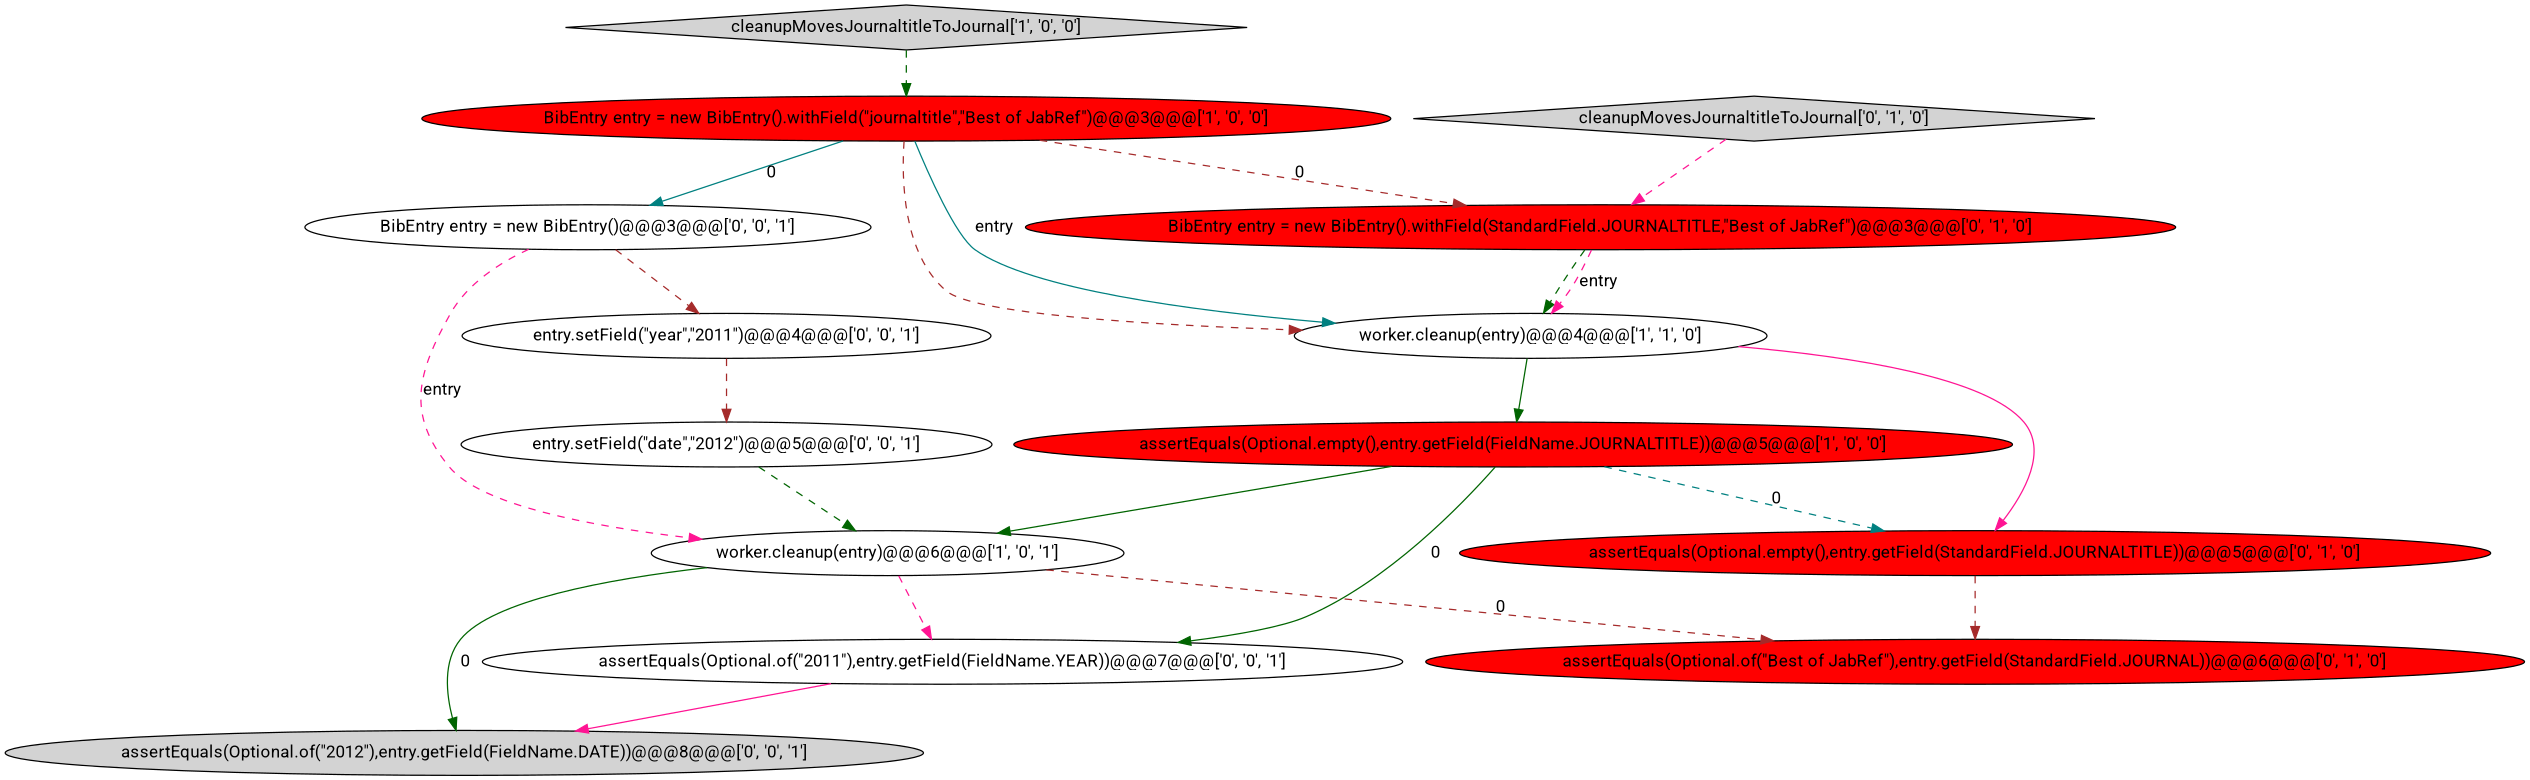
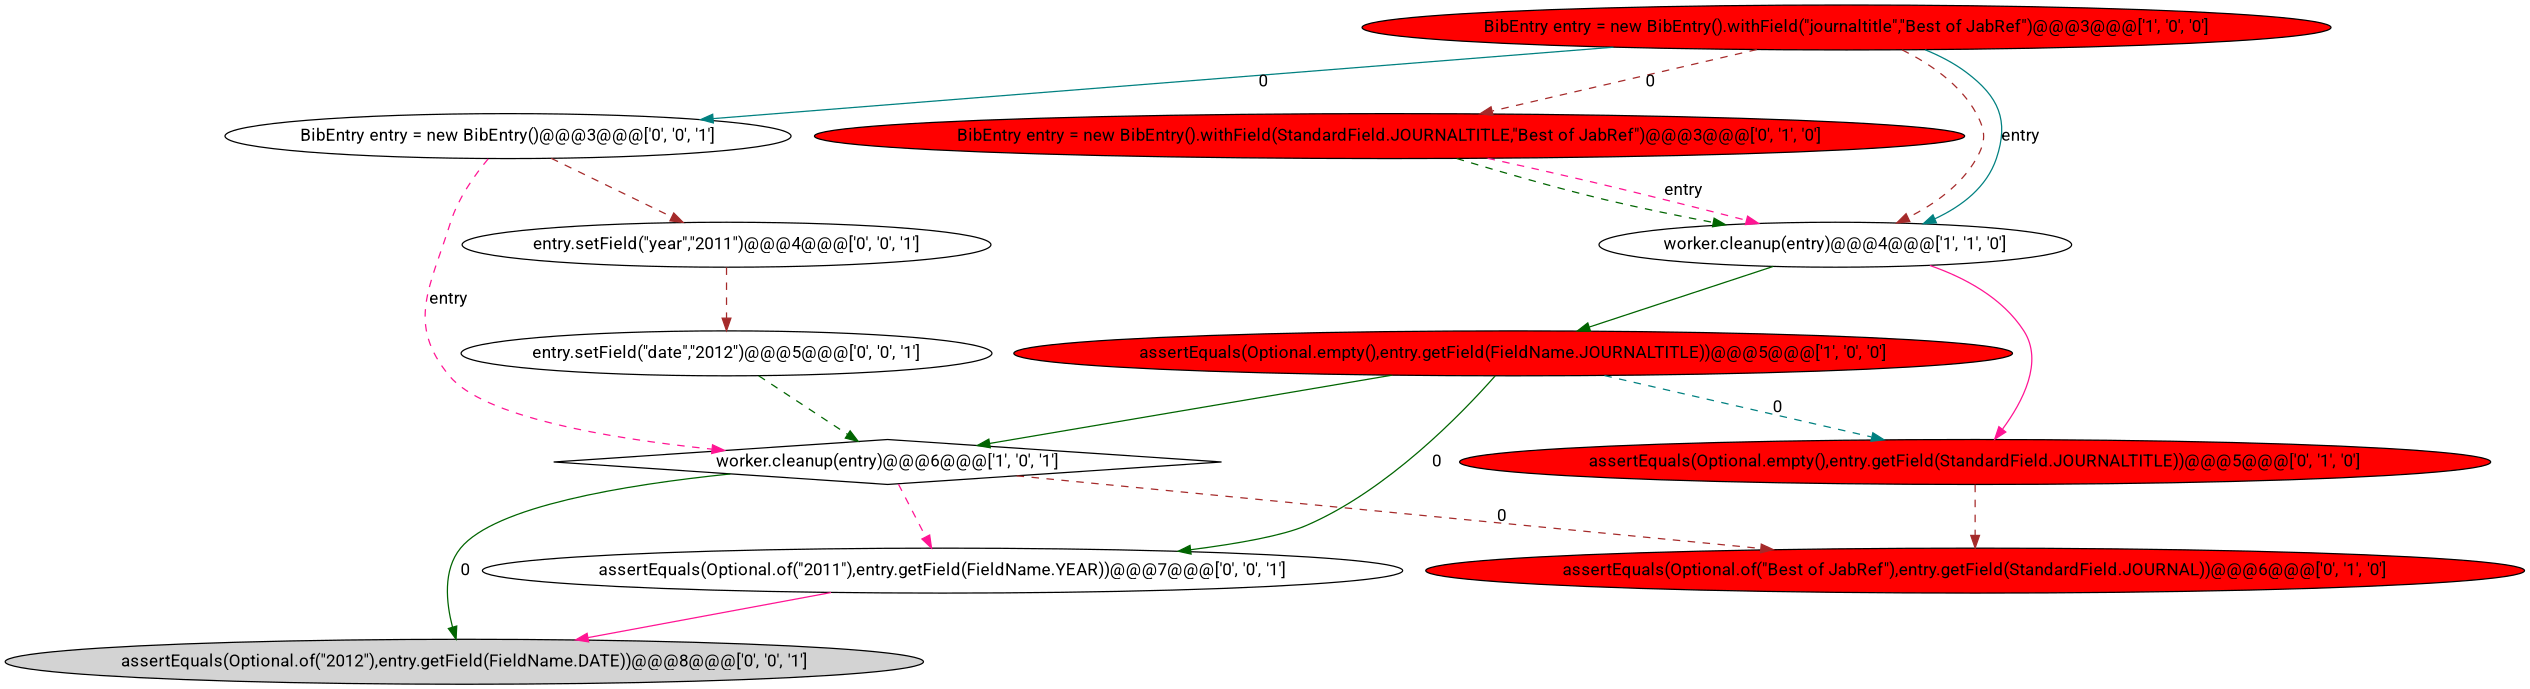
(906, 27) -> none
(1754, 119) -> none
(888, 553) -> (888, 462)
